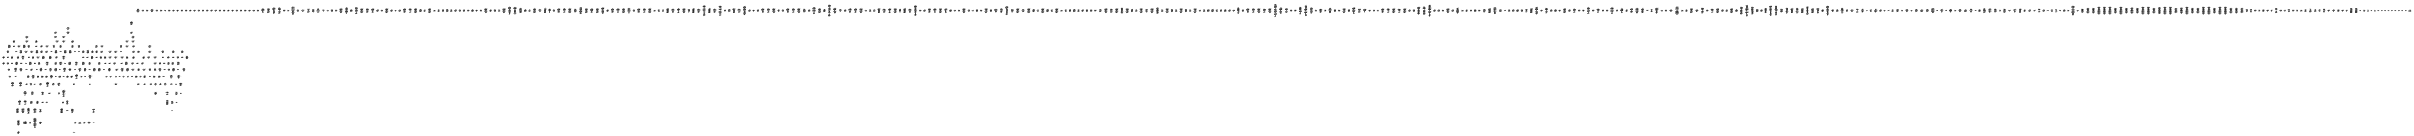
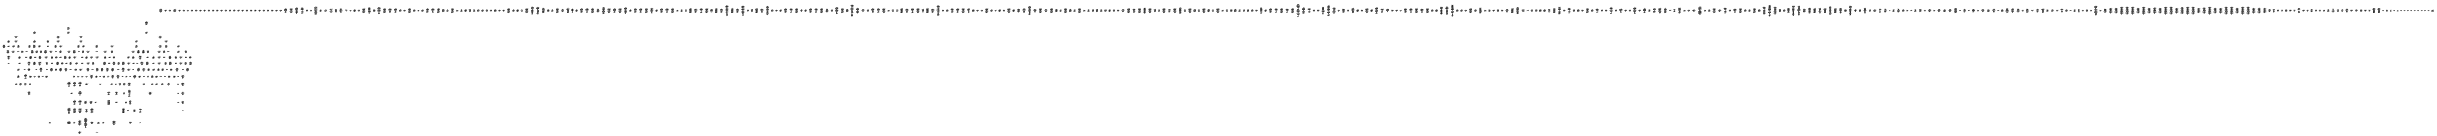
none -> (134, 111)
